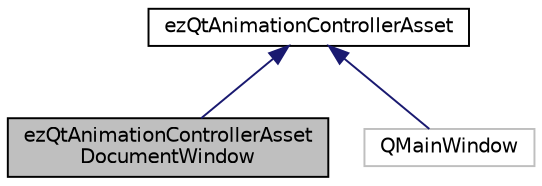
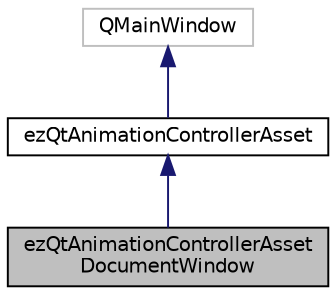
(387, 94) -> (168, 92)
